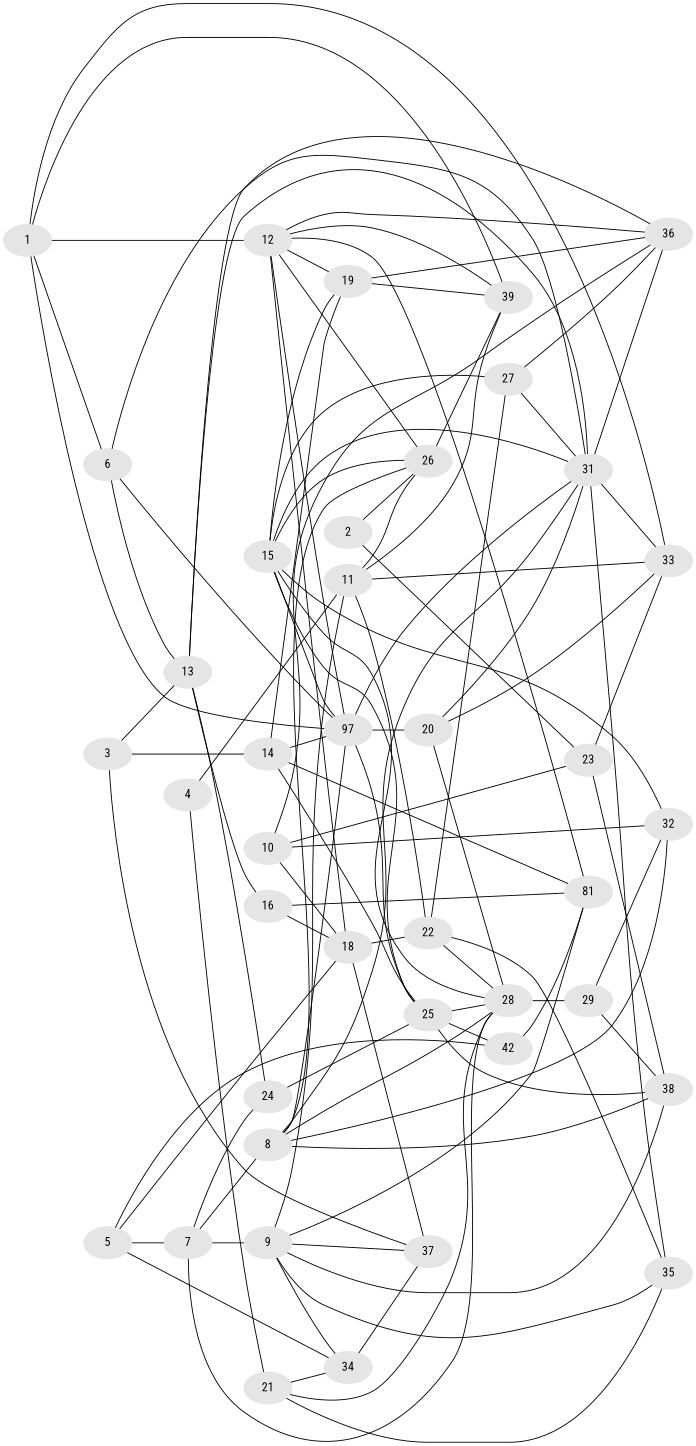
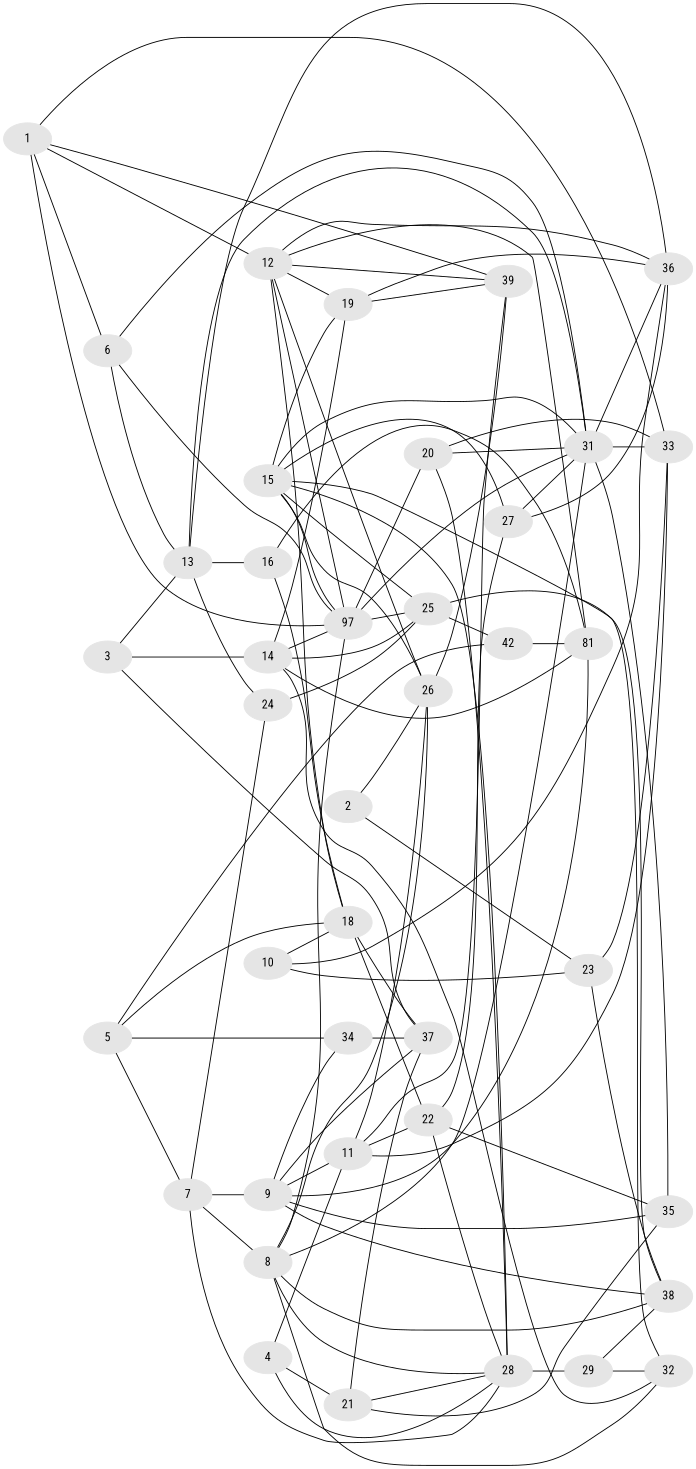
(477, 836) -> (453, 1015)
(468, 1008) -> (383, 1436)
(308, 1378) -> (373, 1236)
